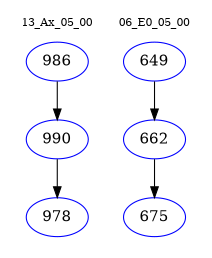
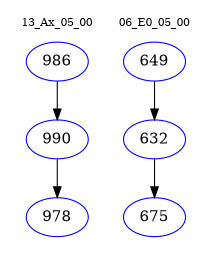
(155, 139) -> (155, 139)
